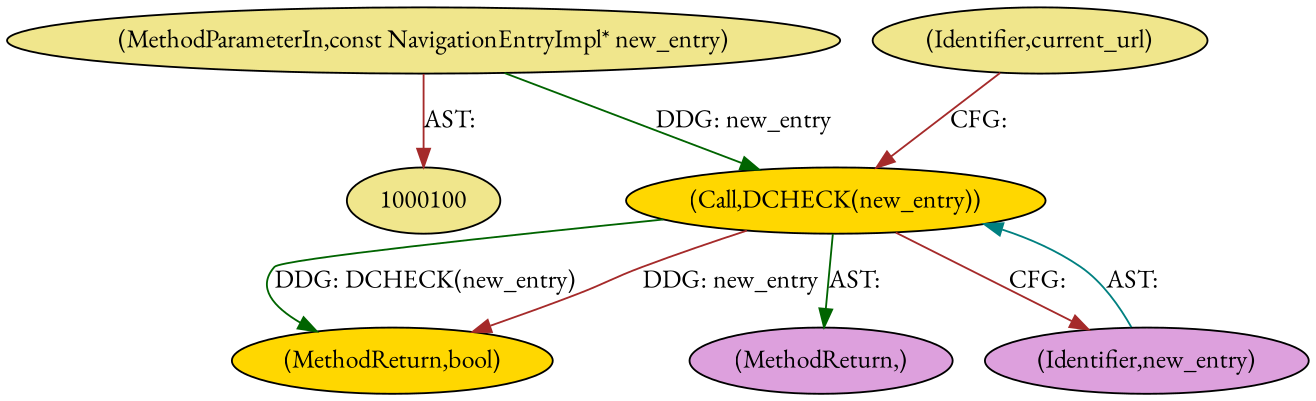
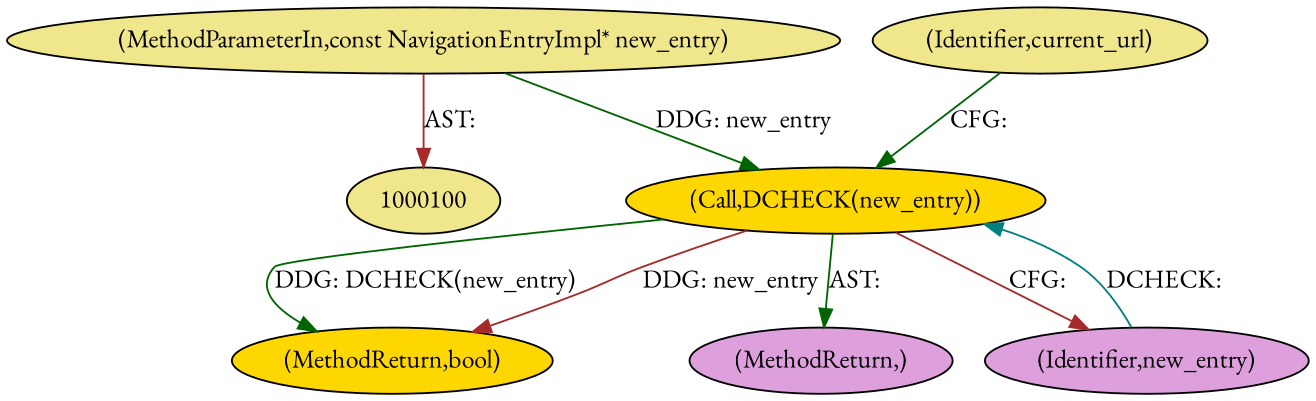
(946, 115) -> (946, 115)
(1136, 281) -> (1168, 281)
